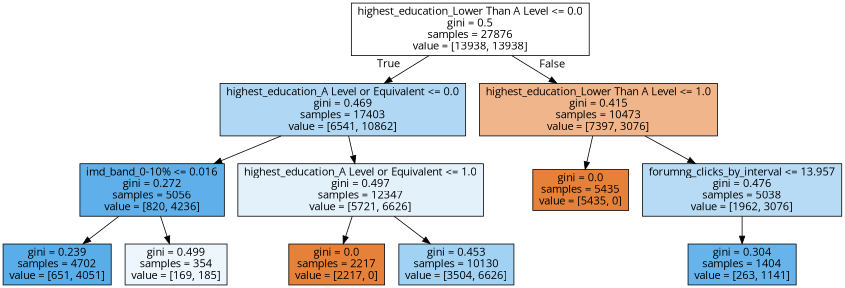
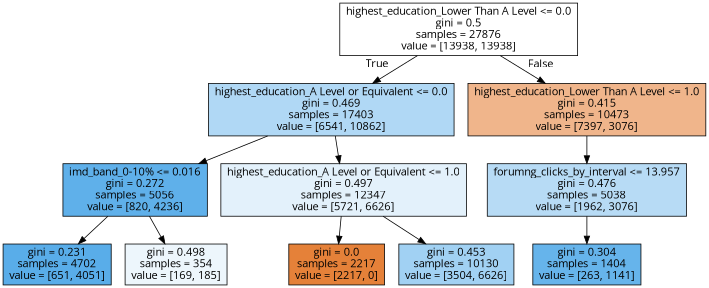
(581, 190) -> none
(57, 264) -> (57, 264)
(176, 264) -> (176, 264)
